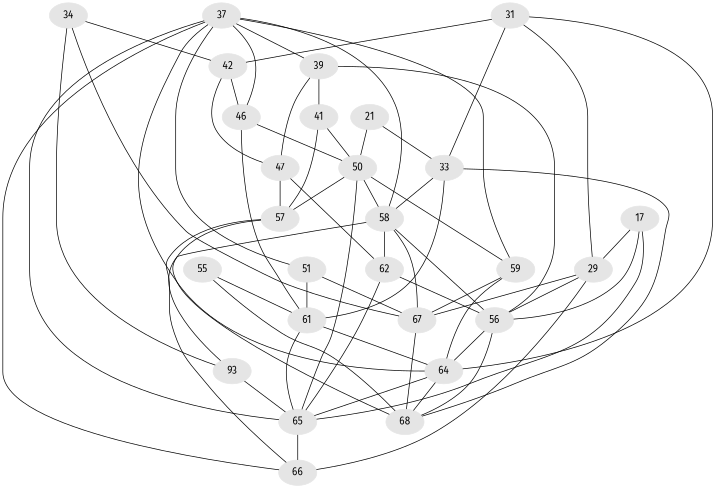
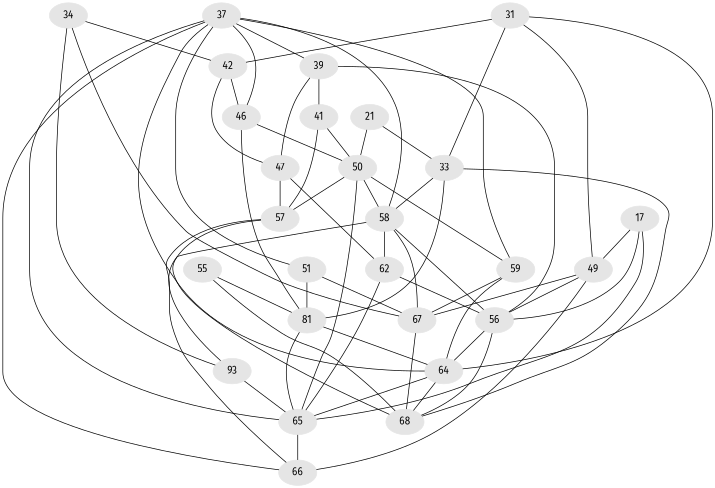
(593, 270) -> (593, 270)
(307, 320) -> (307, 320)
